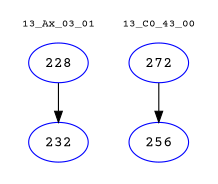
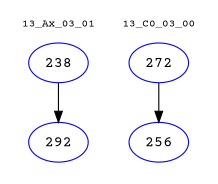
(159, 24) -> (159, 24)
(58, 63) -> (58, 63)
(58, 142) -> (58, 142)
